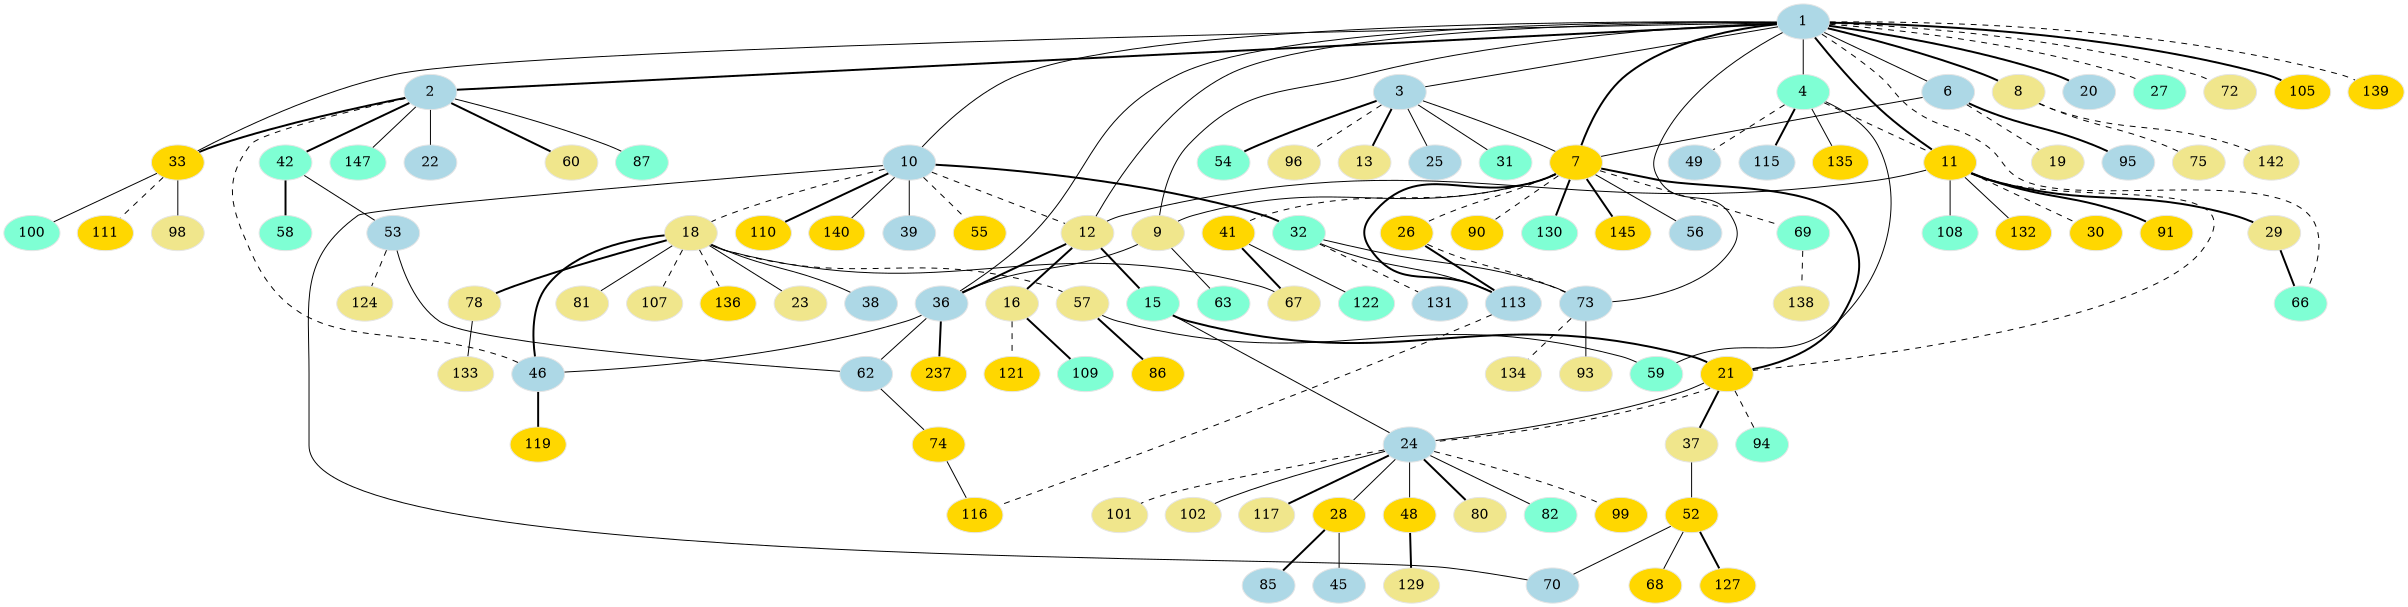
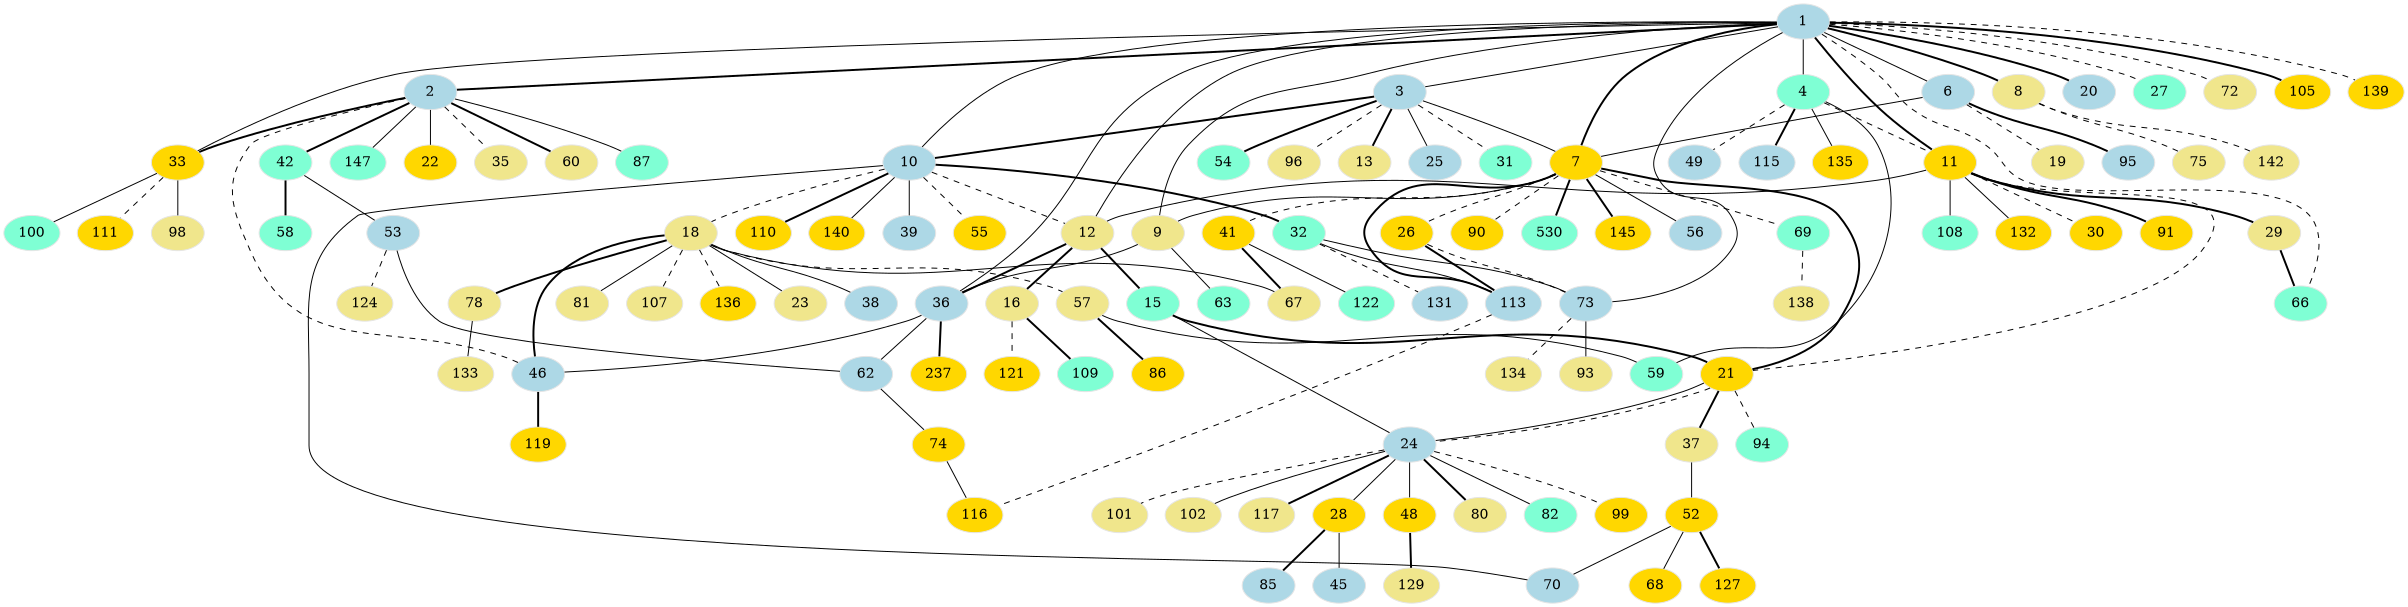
(1453, 127) -> (1453, 127)
none -> (1144, 129)
(430, 163) -> (430, 163)
none -> (501, 163)
(1550, 233) -> (1550, 233)
